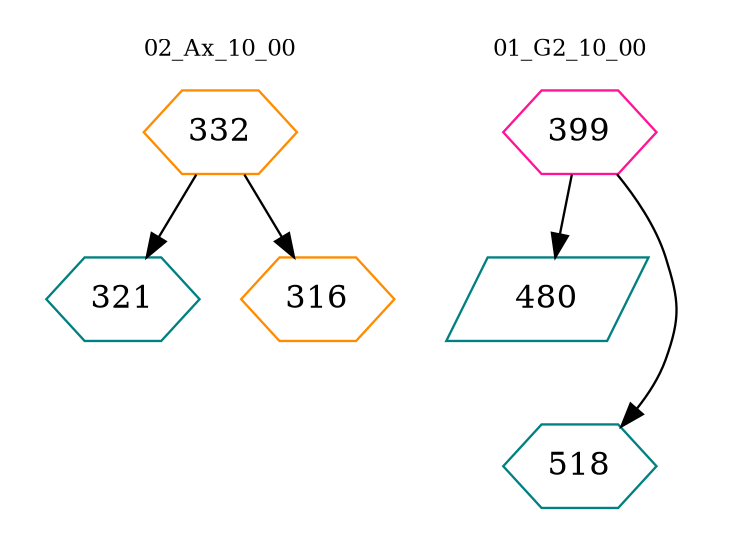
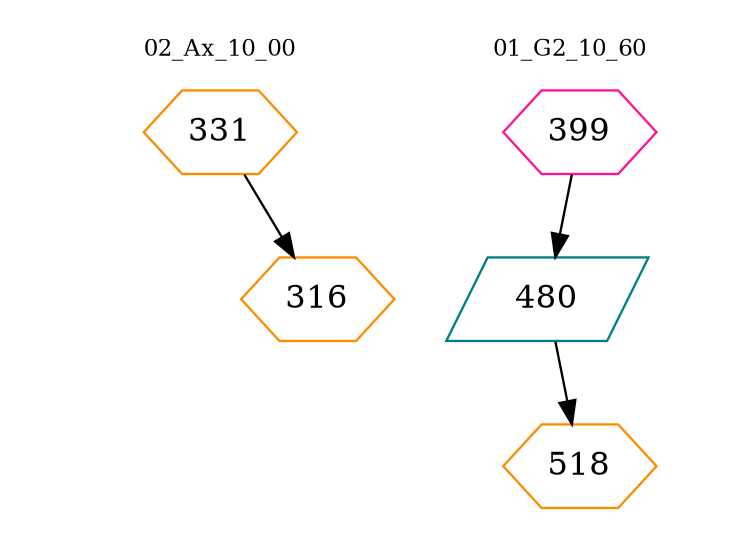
(571, 50) -> (571, 50)
(220, 132) -> (220, 132)
(674, 289) -> (561, 371)
(123, 299) -> none
(580, 466) -> (580, 466)
